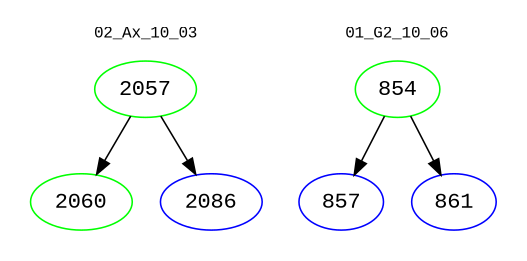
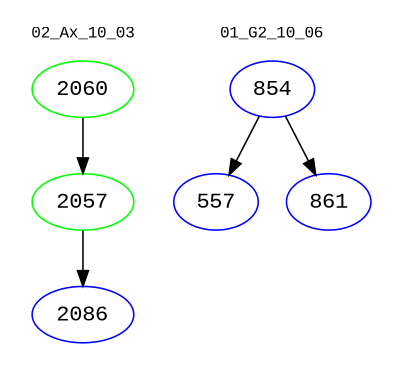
(398, 89) -> (272, 89)
(118, 138) -> (83, 138)
(341, 202) -> (216, 202)
